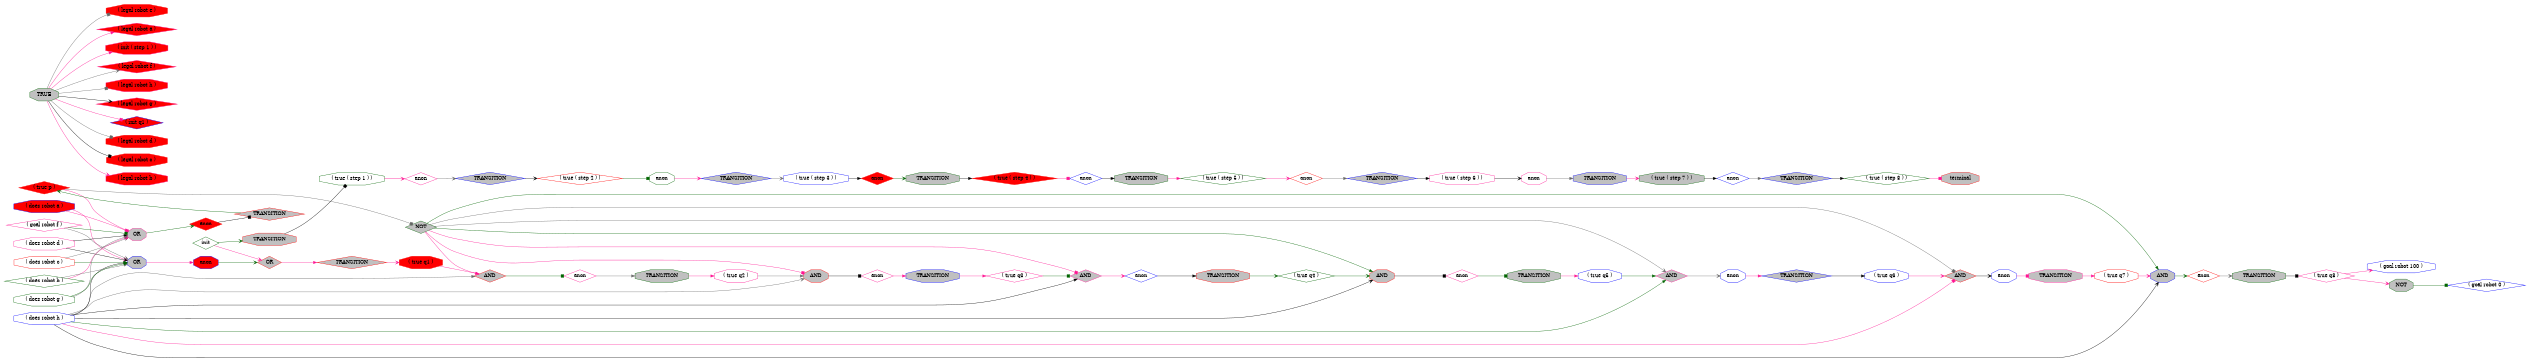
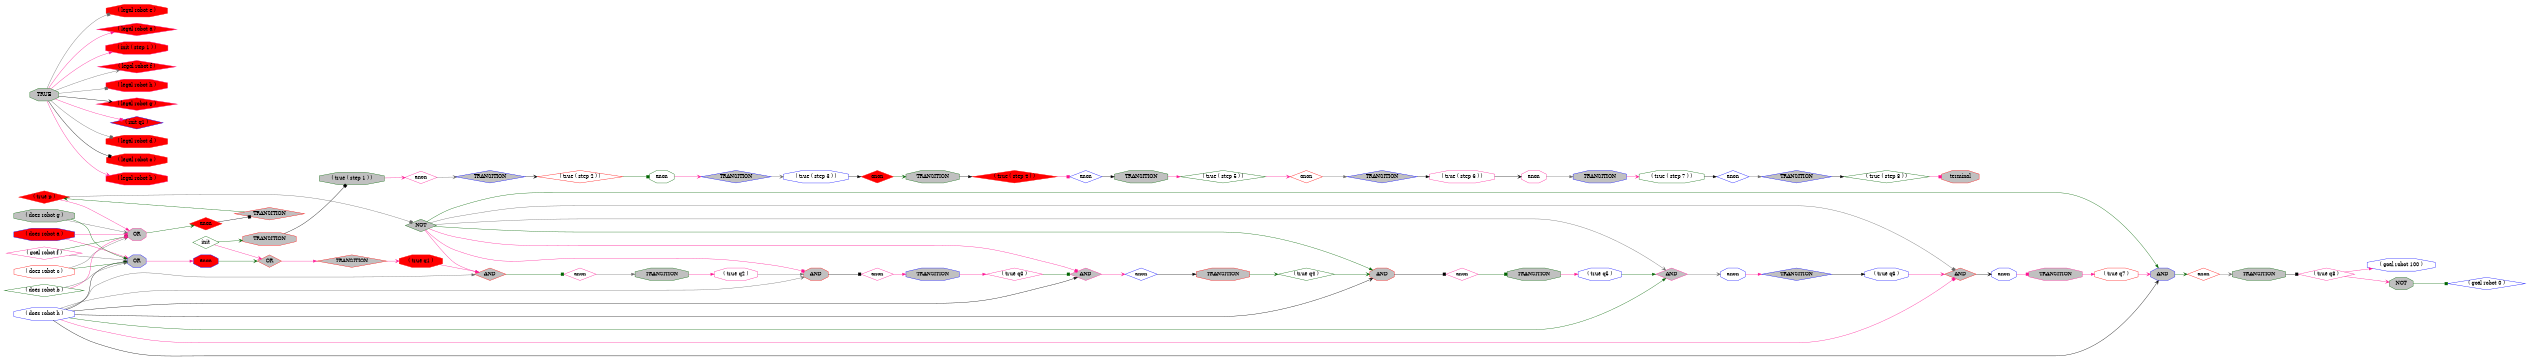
(1672, 178) -> (1672, 177)
(352, 179) -> (352, 178)
(44, 244) -> none
(2357, 272) -> (2357, 270)
(44, 300) -> (44, 216)
